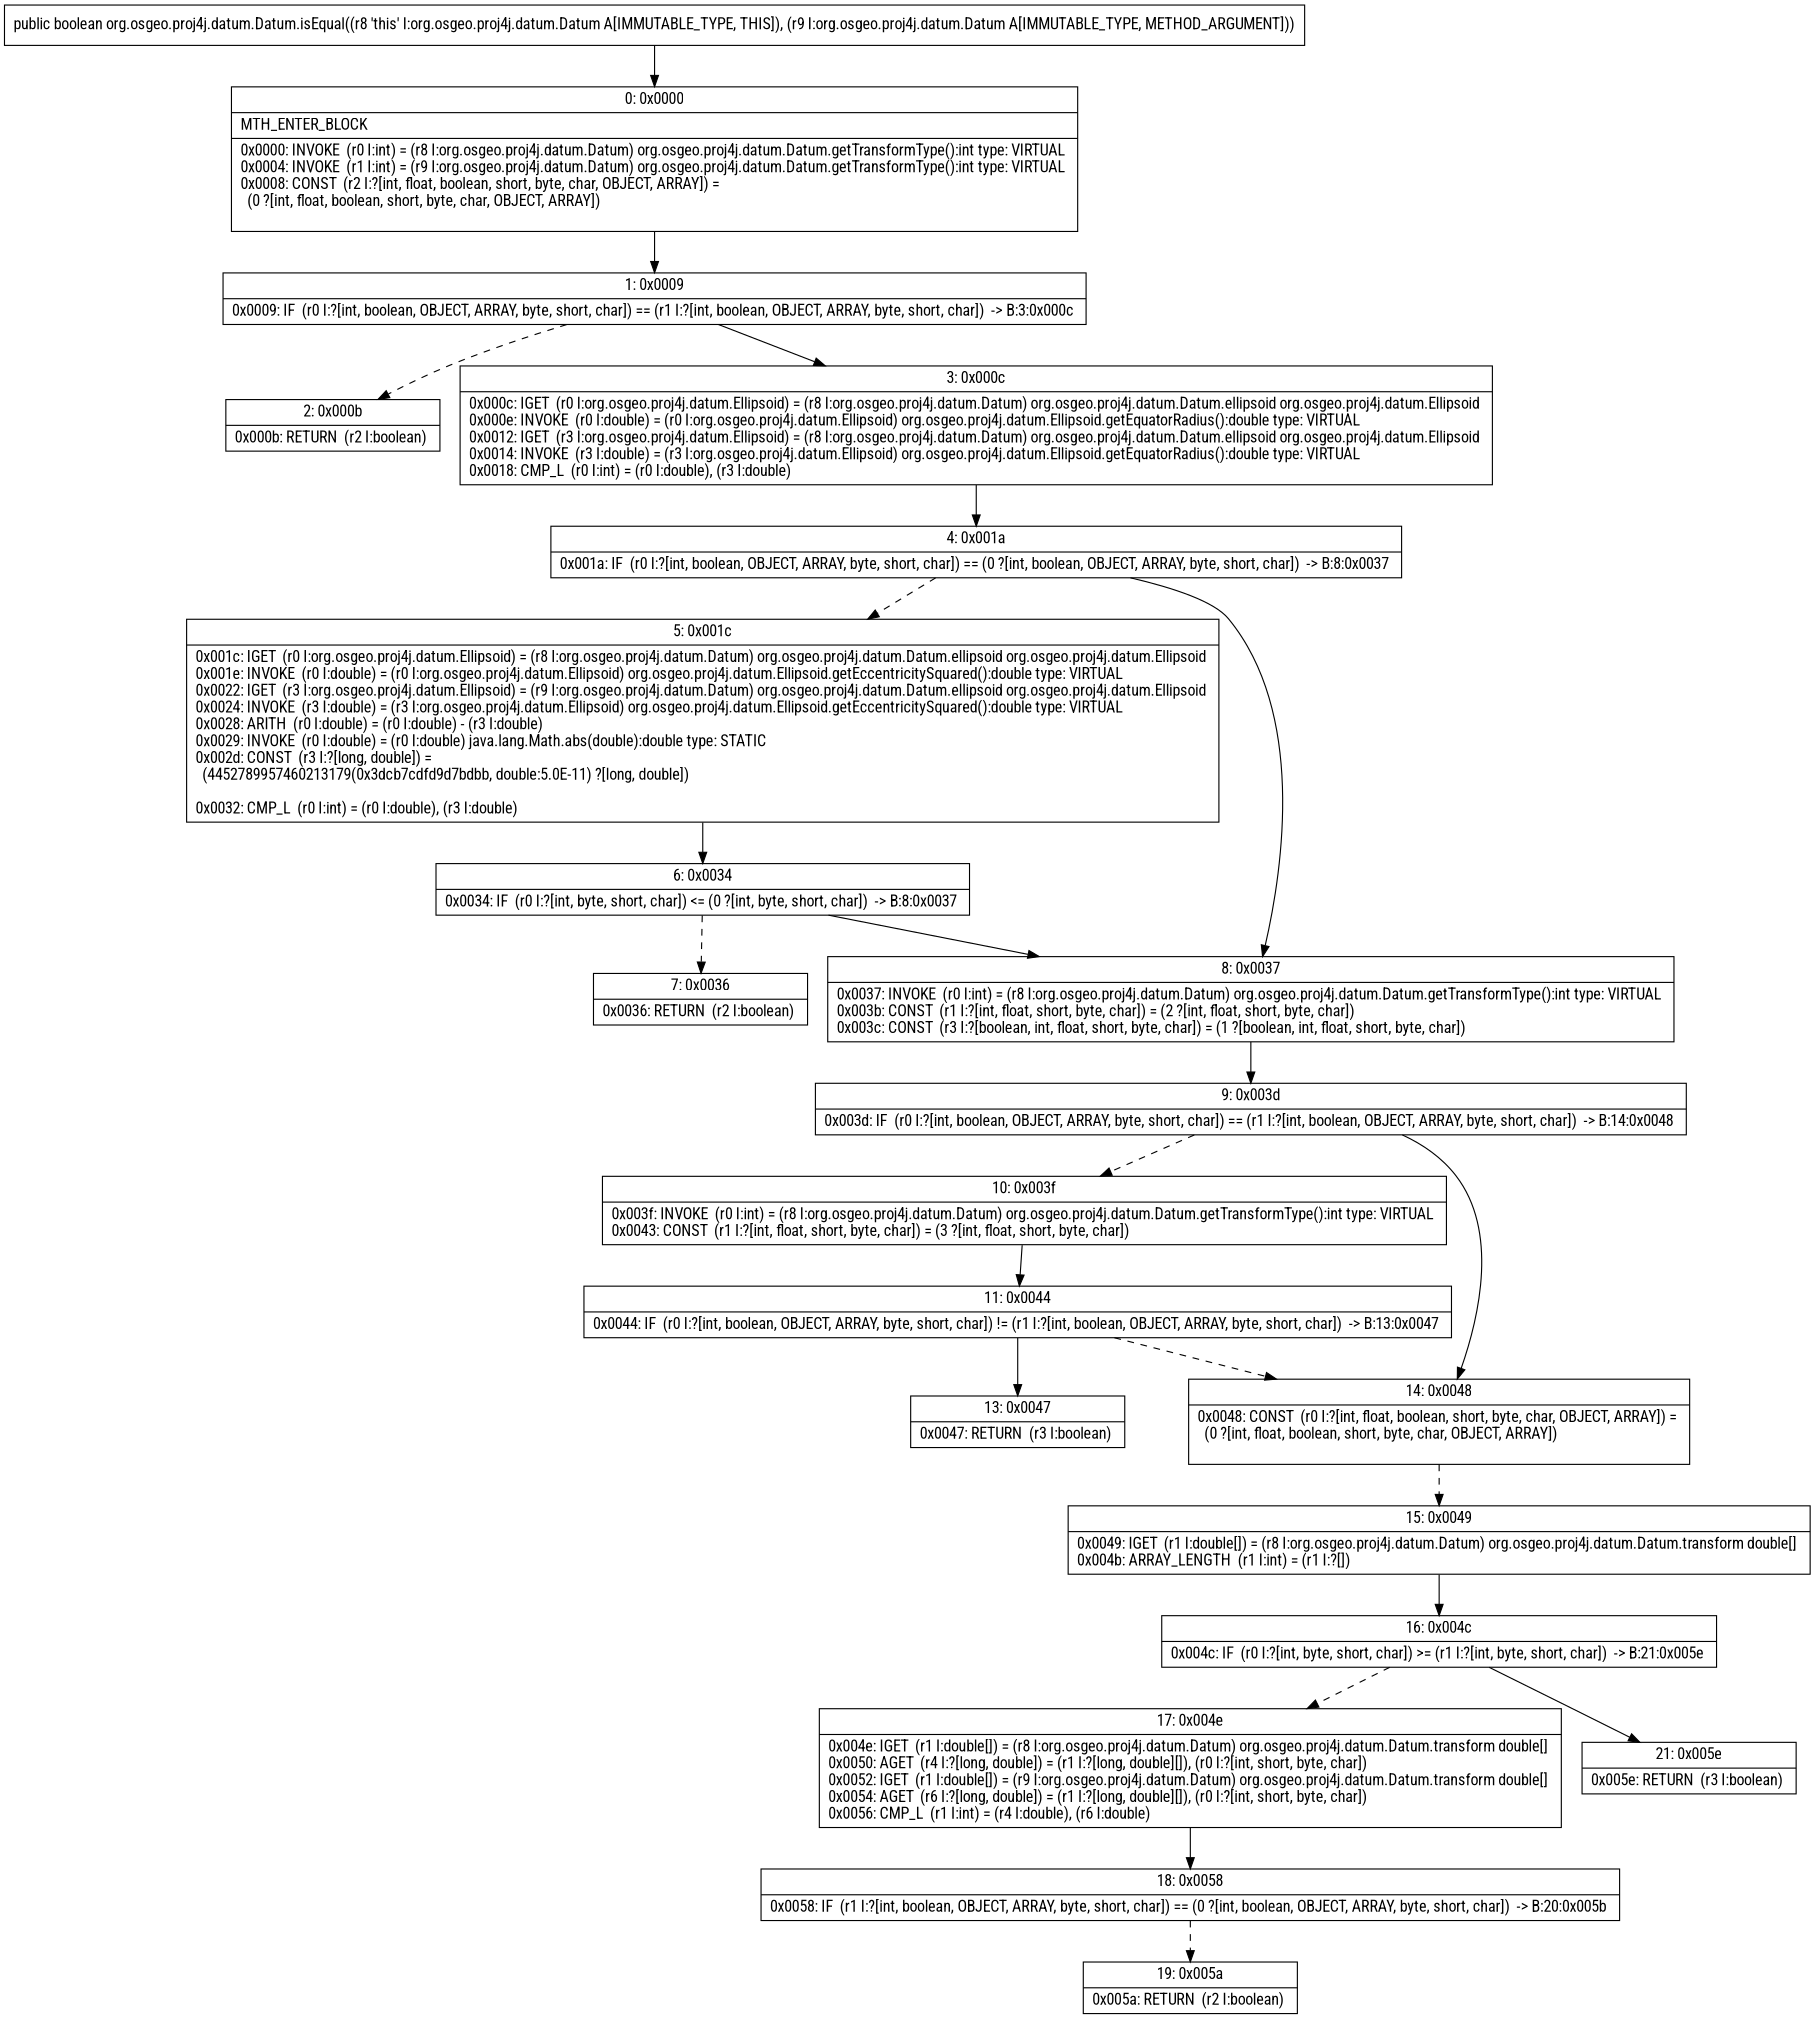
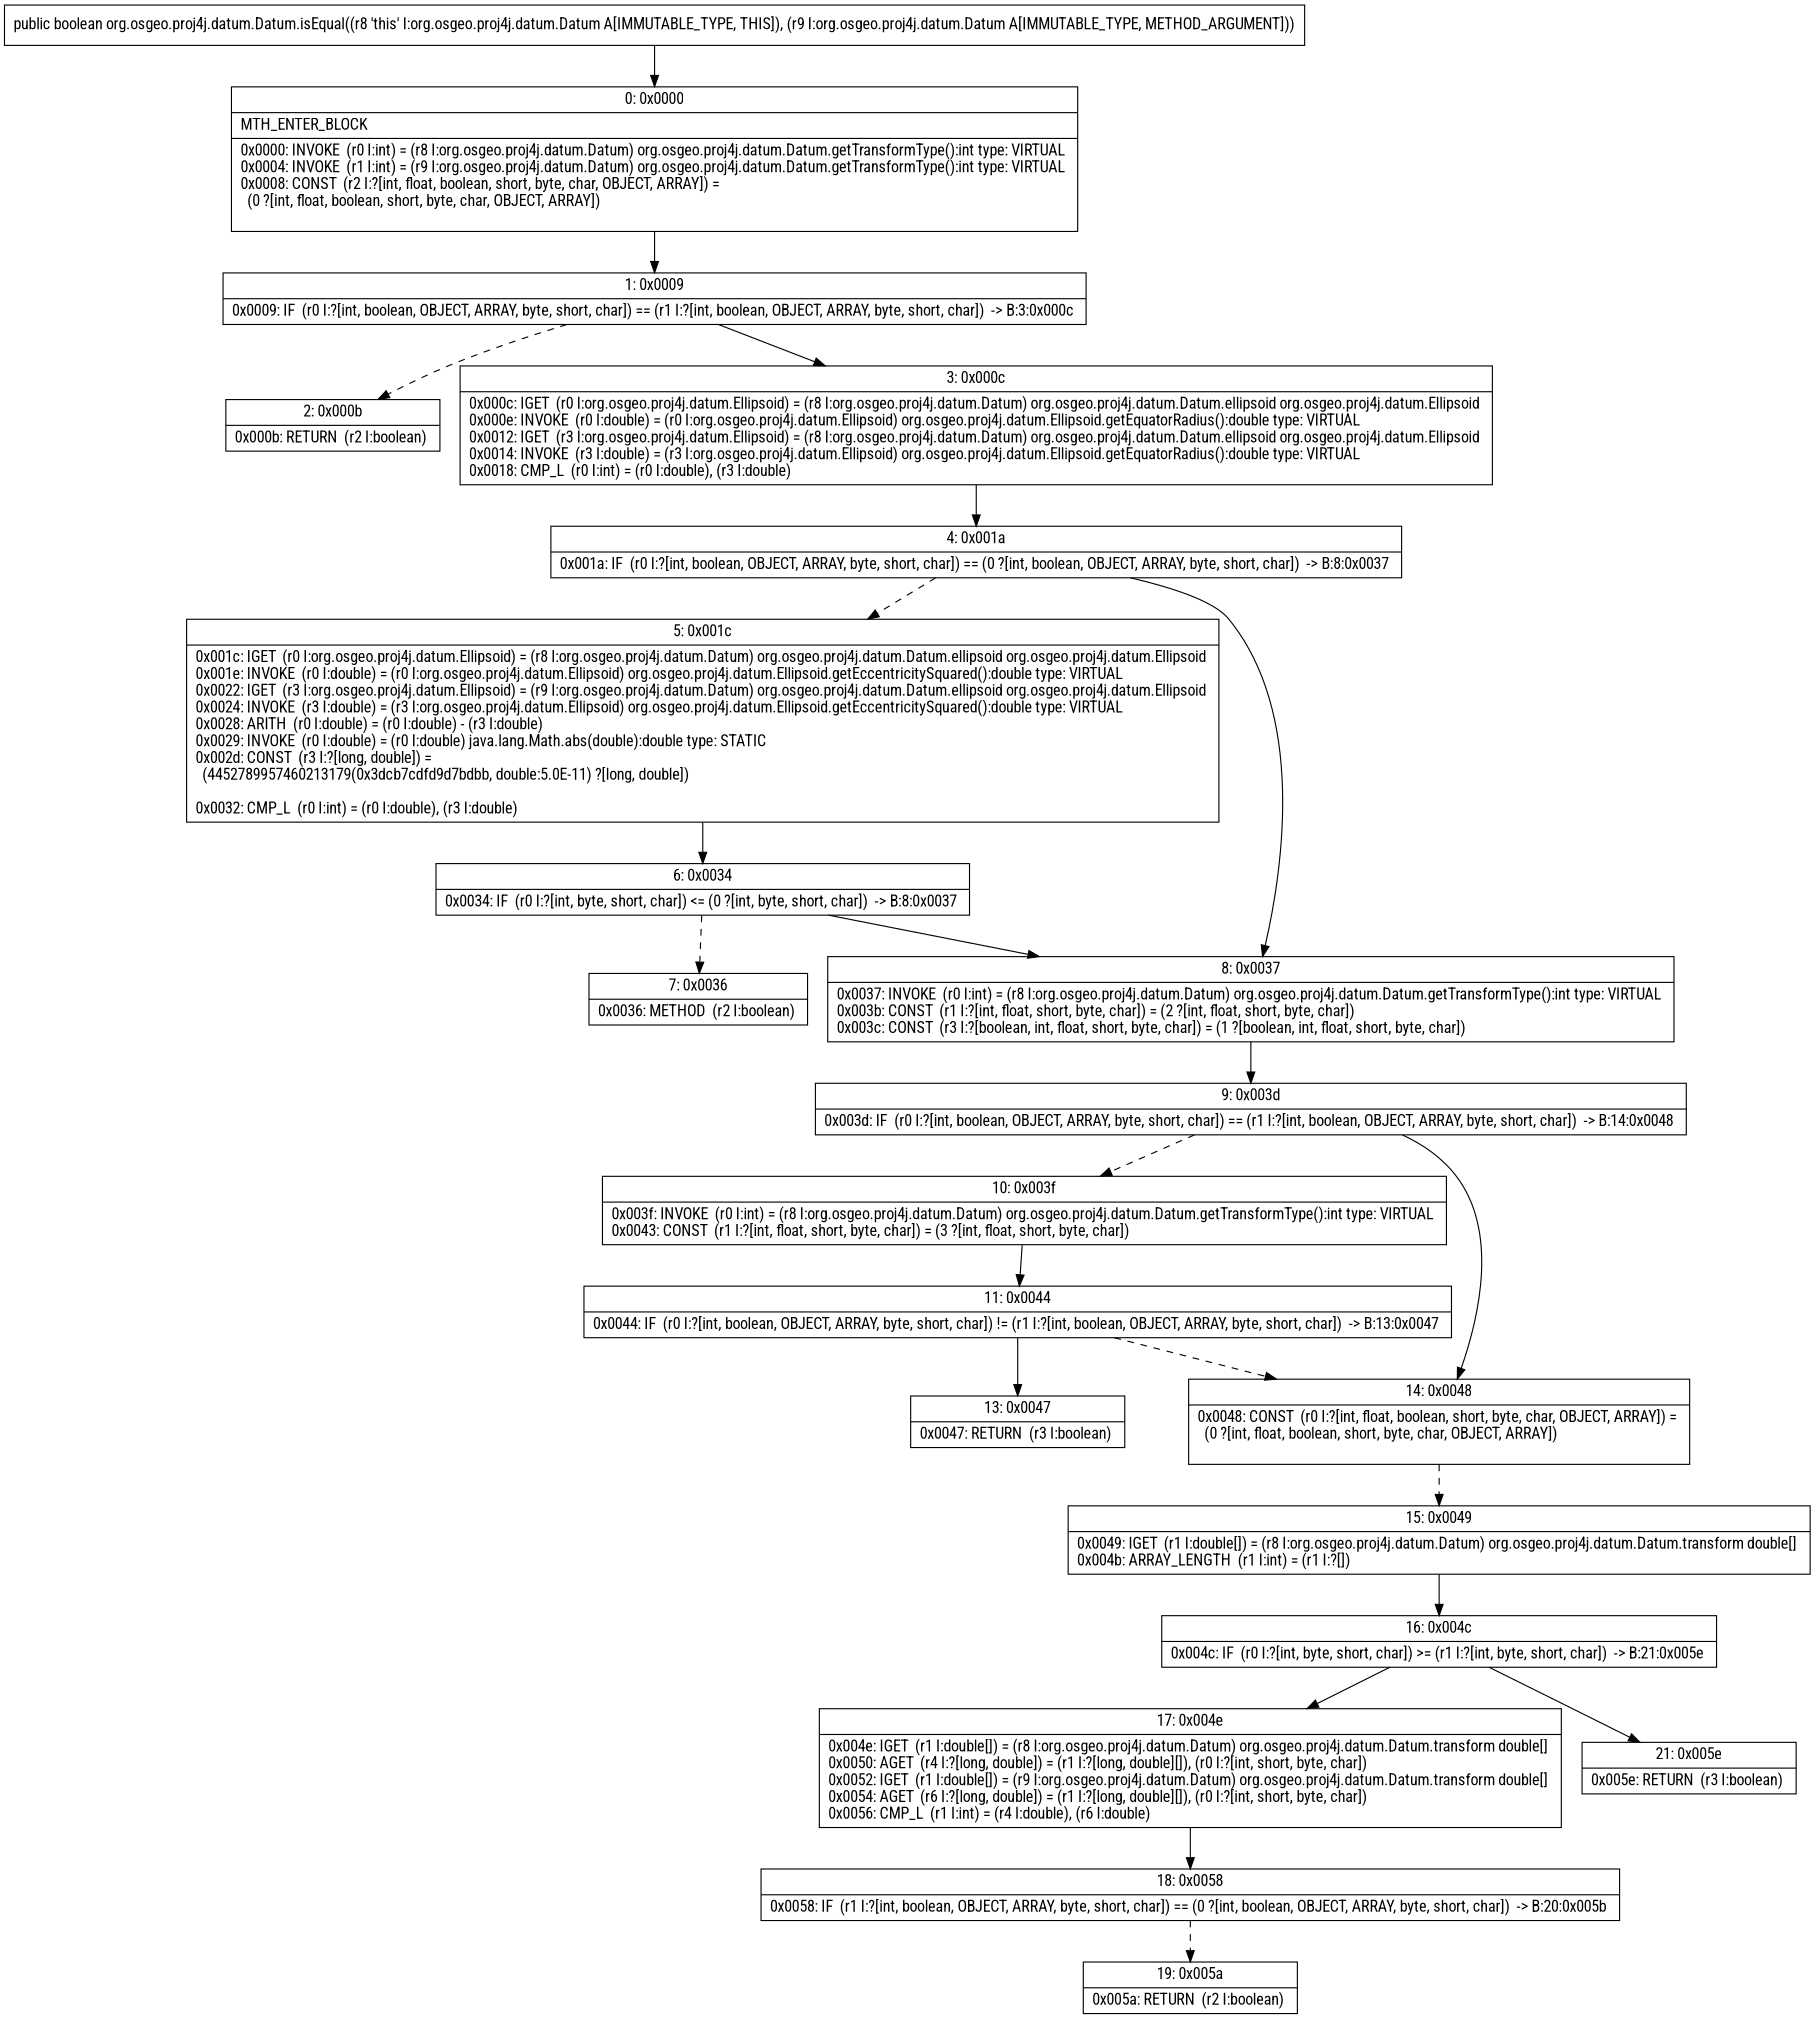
(701, 1012) -> (698, 1012)
(1354, 1685) -> (1354, 1685)
